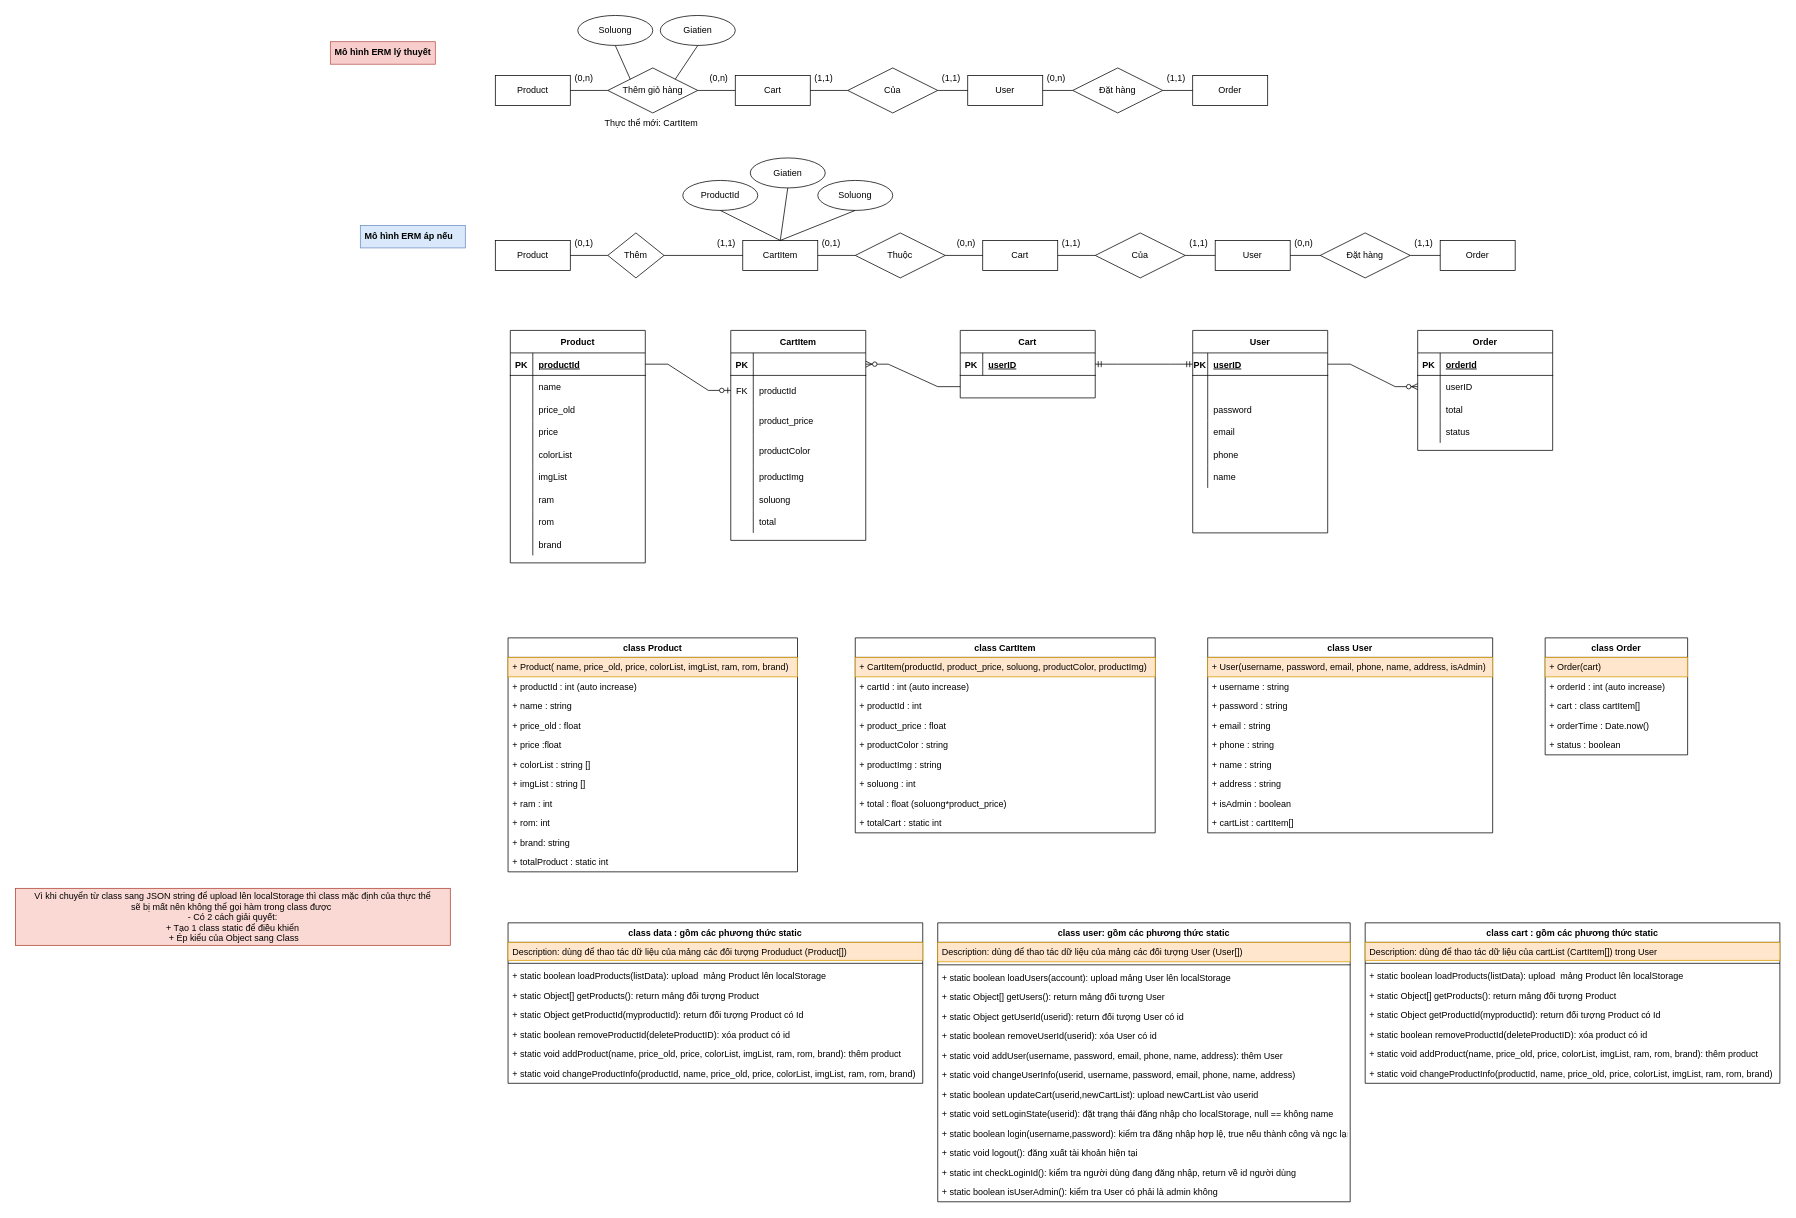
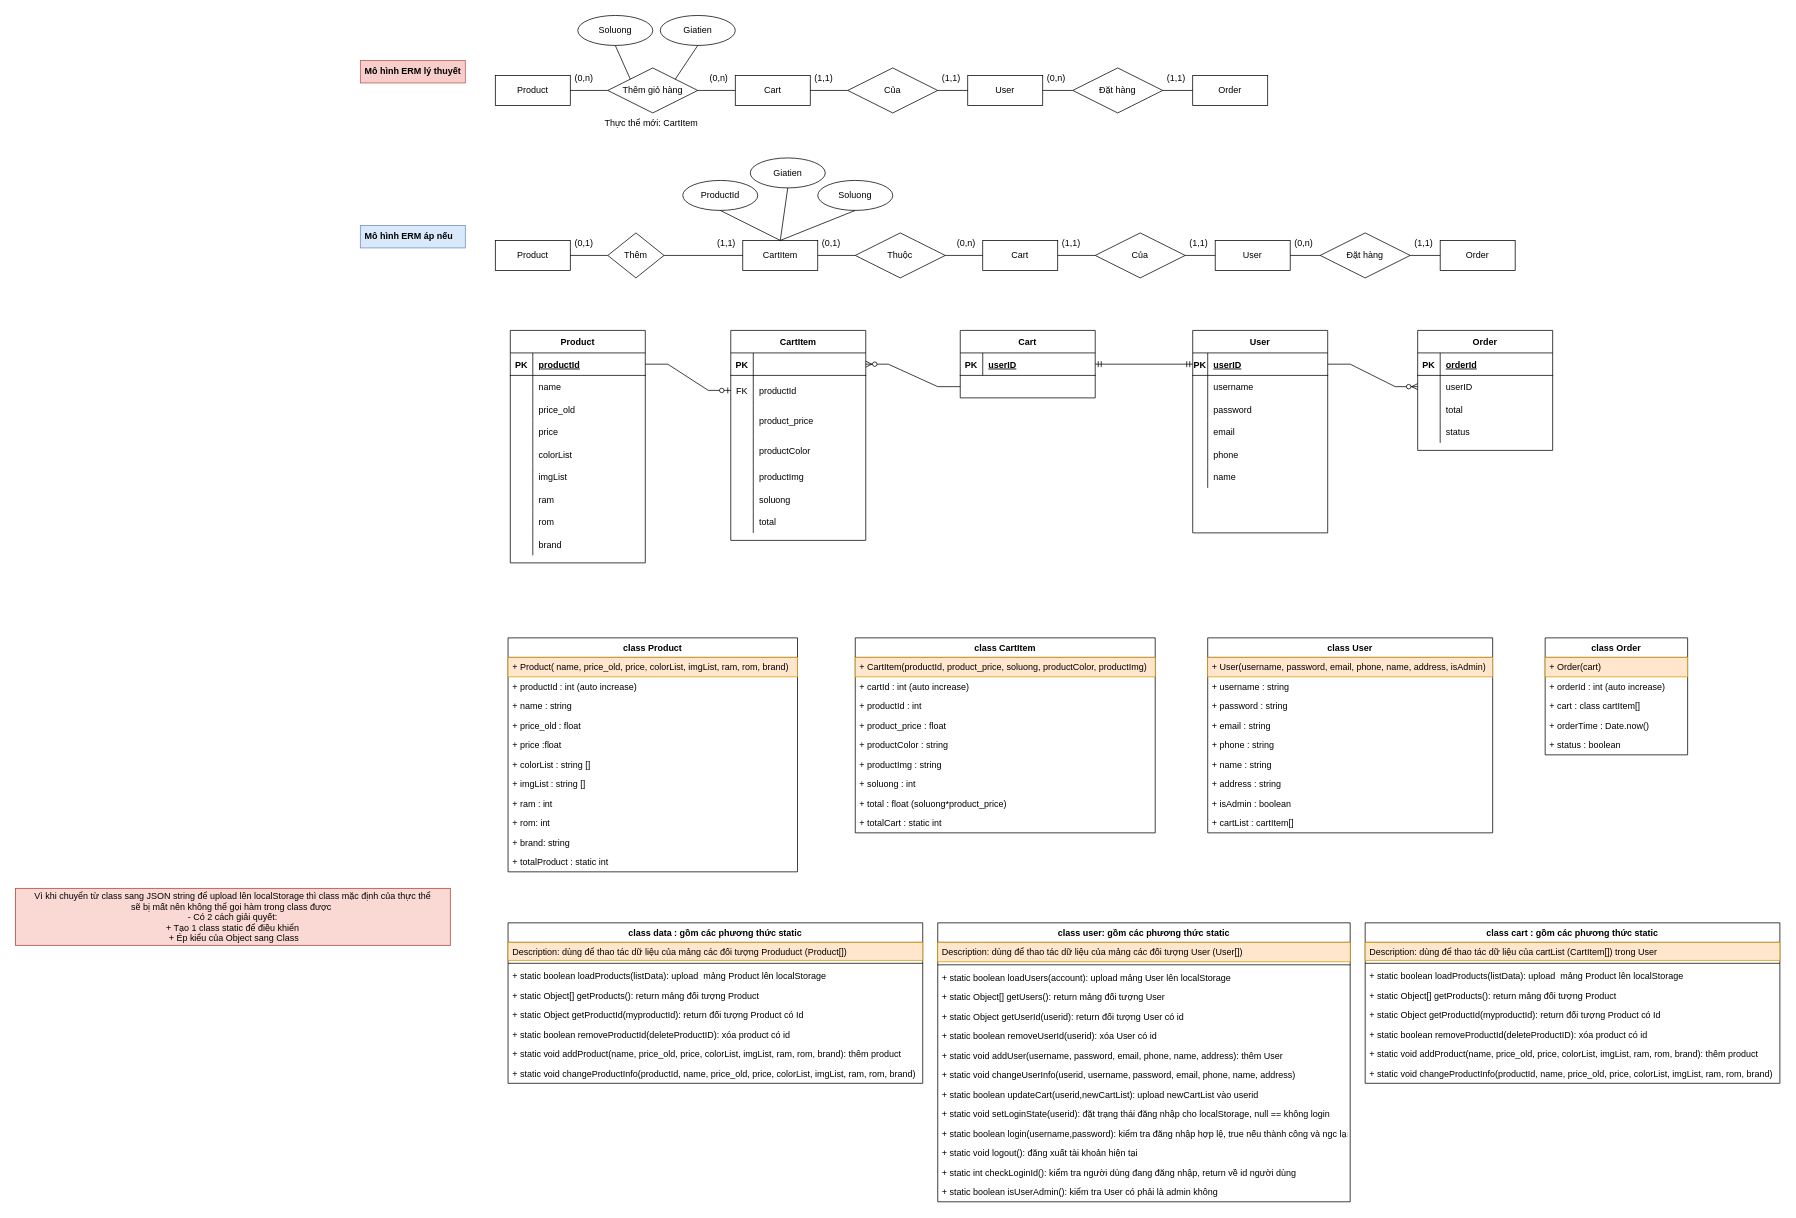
(383, 53) -> (413, 72)
none -> (1268, 387)
(1161, 1115) -> (1161, 1115)
